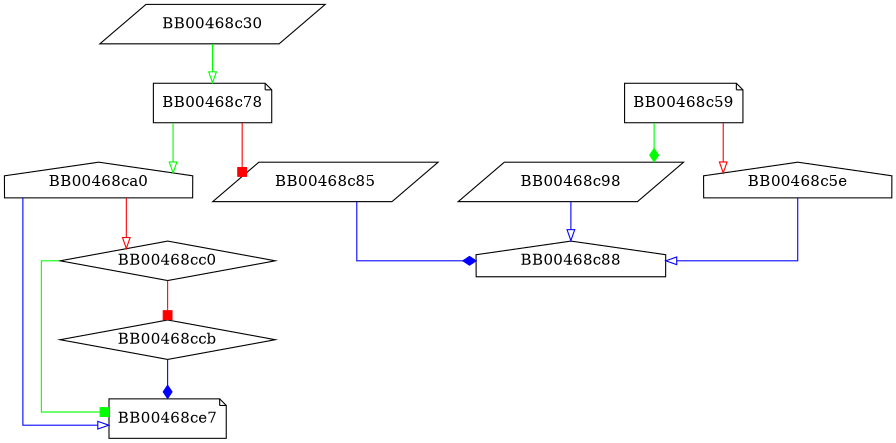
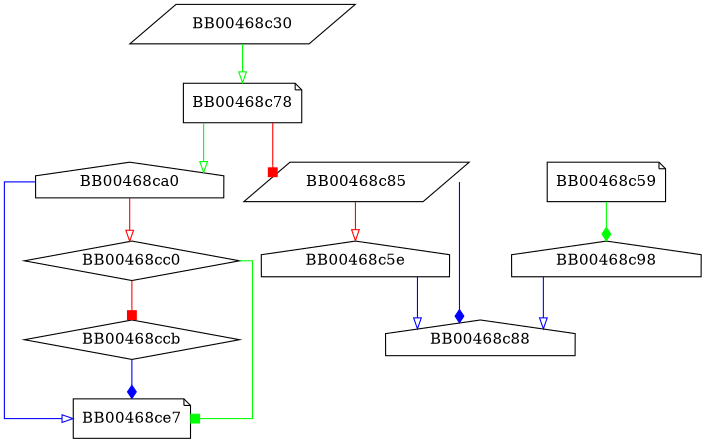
(723, 142) -> (355, 216)
(571, 182) -> (606, 261)
